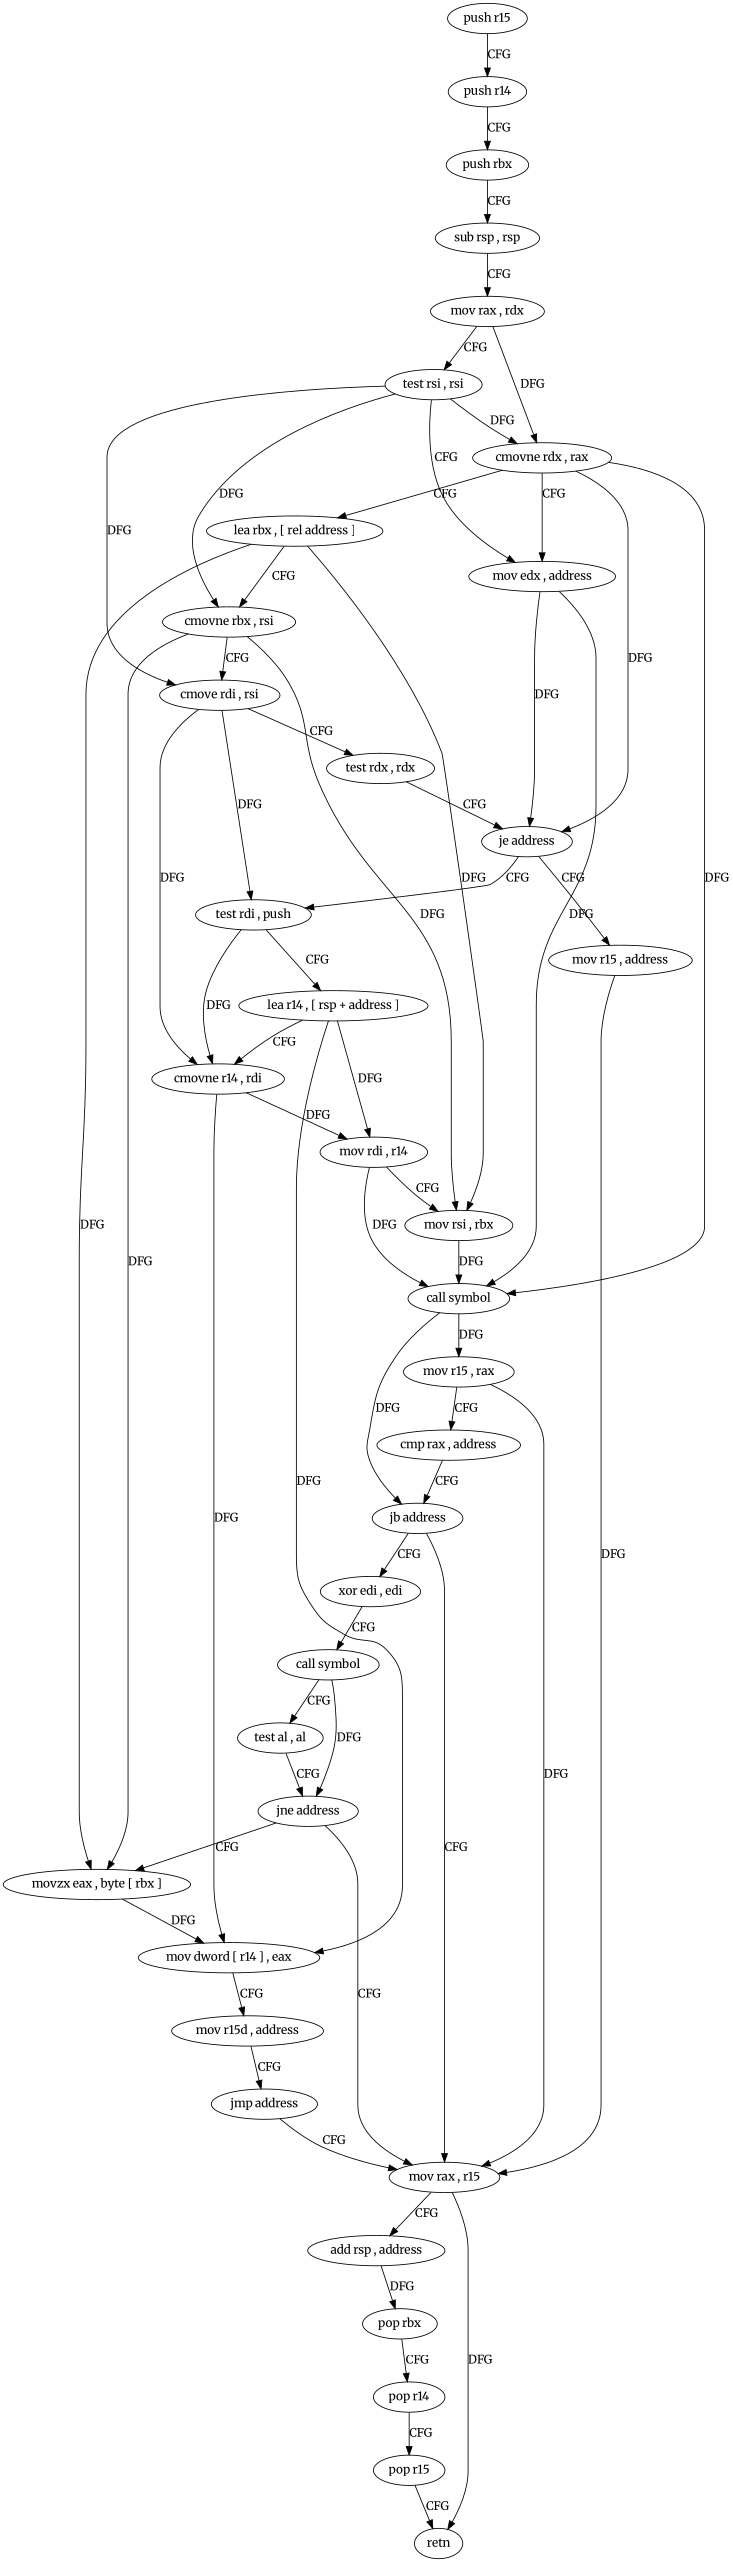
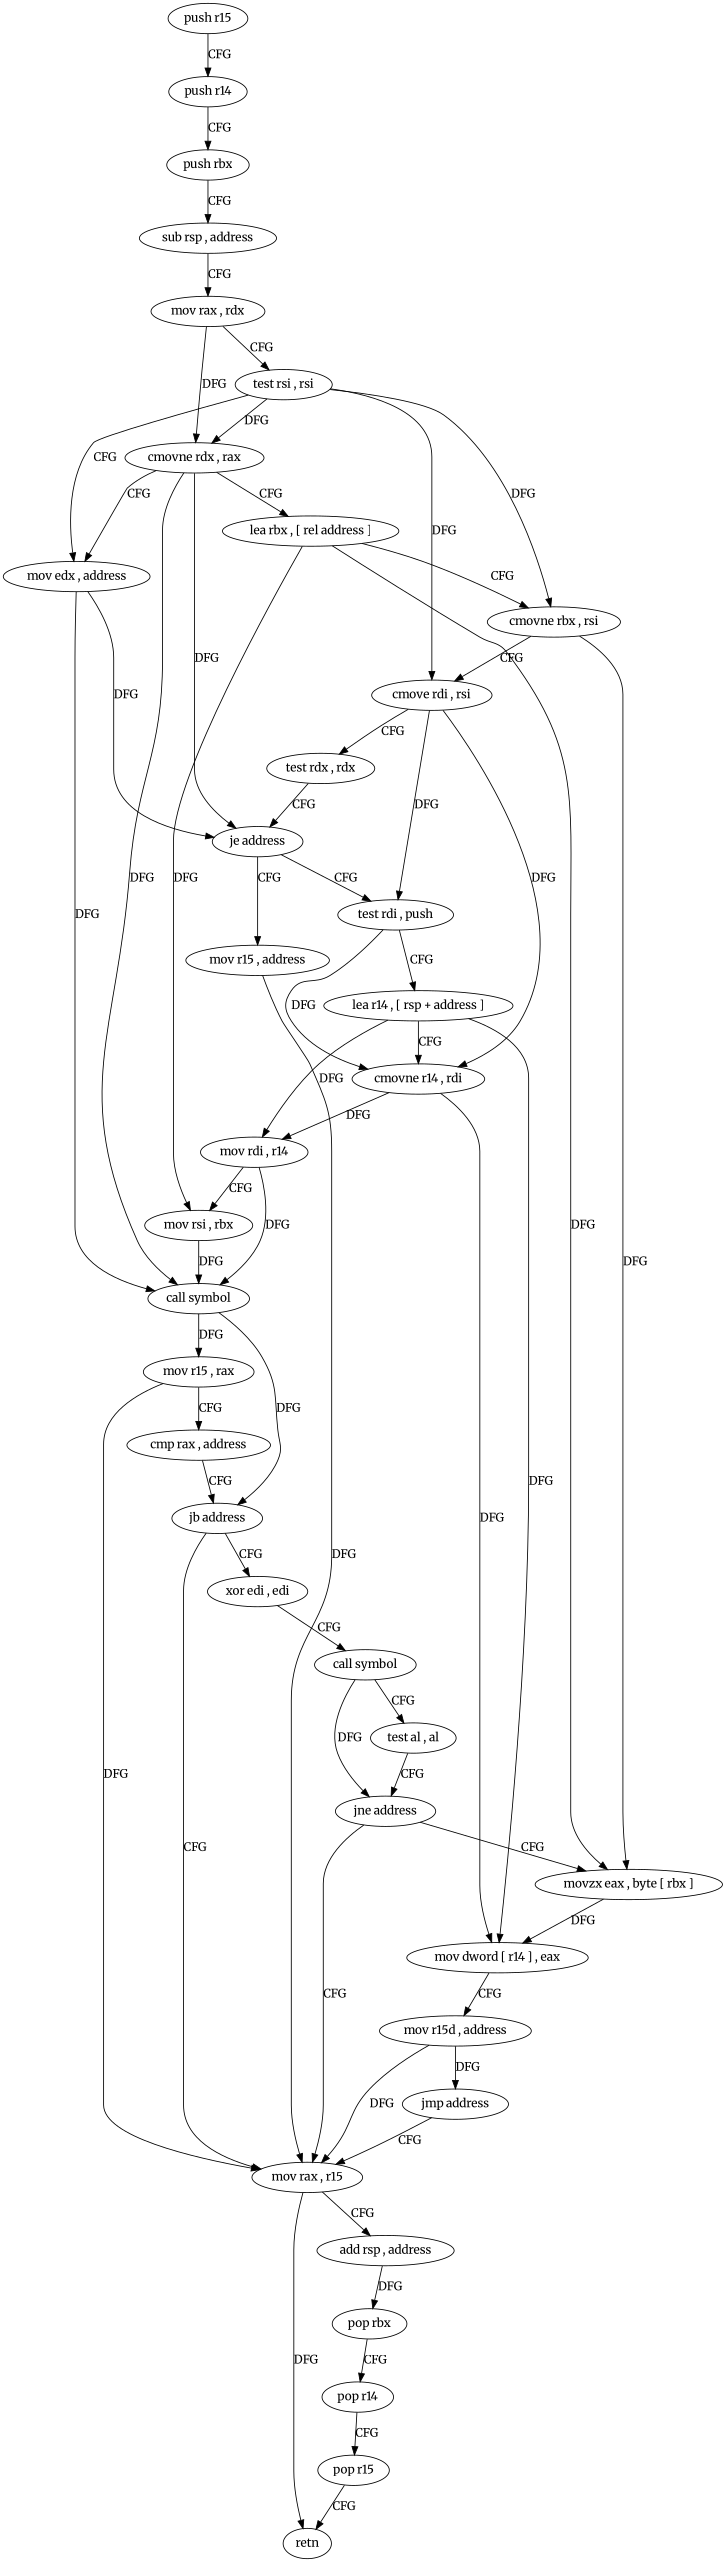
(487, 238) -> (208, 238)
(399, 903) -> none
(269, 2068) -> (468, 2068)
none -> (368, 2091)
